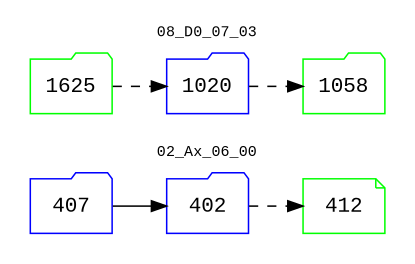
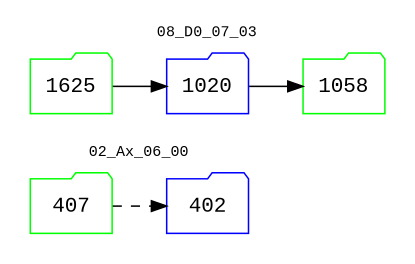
(132, 86) -> (132, 86)
(268, 86) -> (268, 86)
(71, 206) -> (71, 206)
(132, 206) -> (132, 206)
(344, 206) -> none
